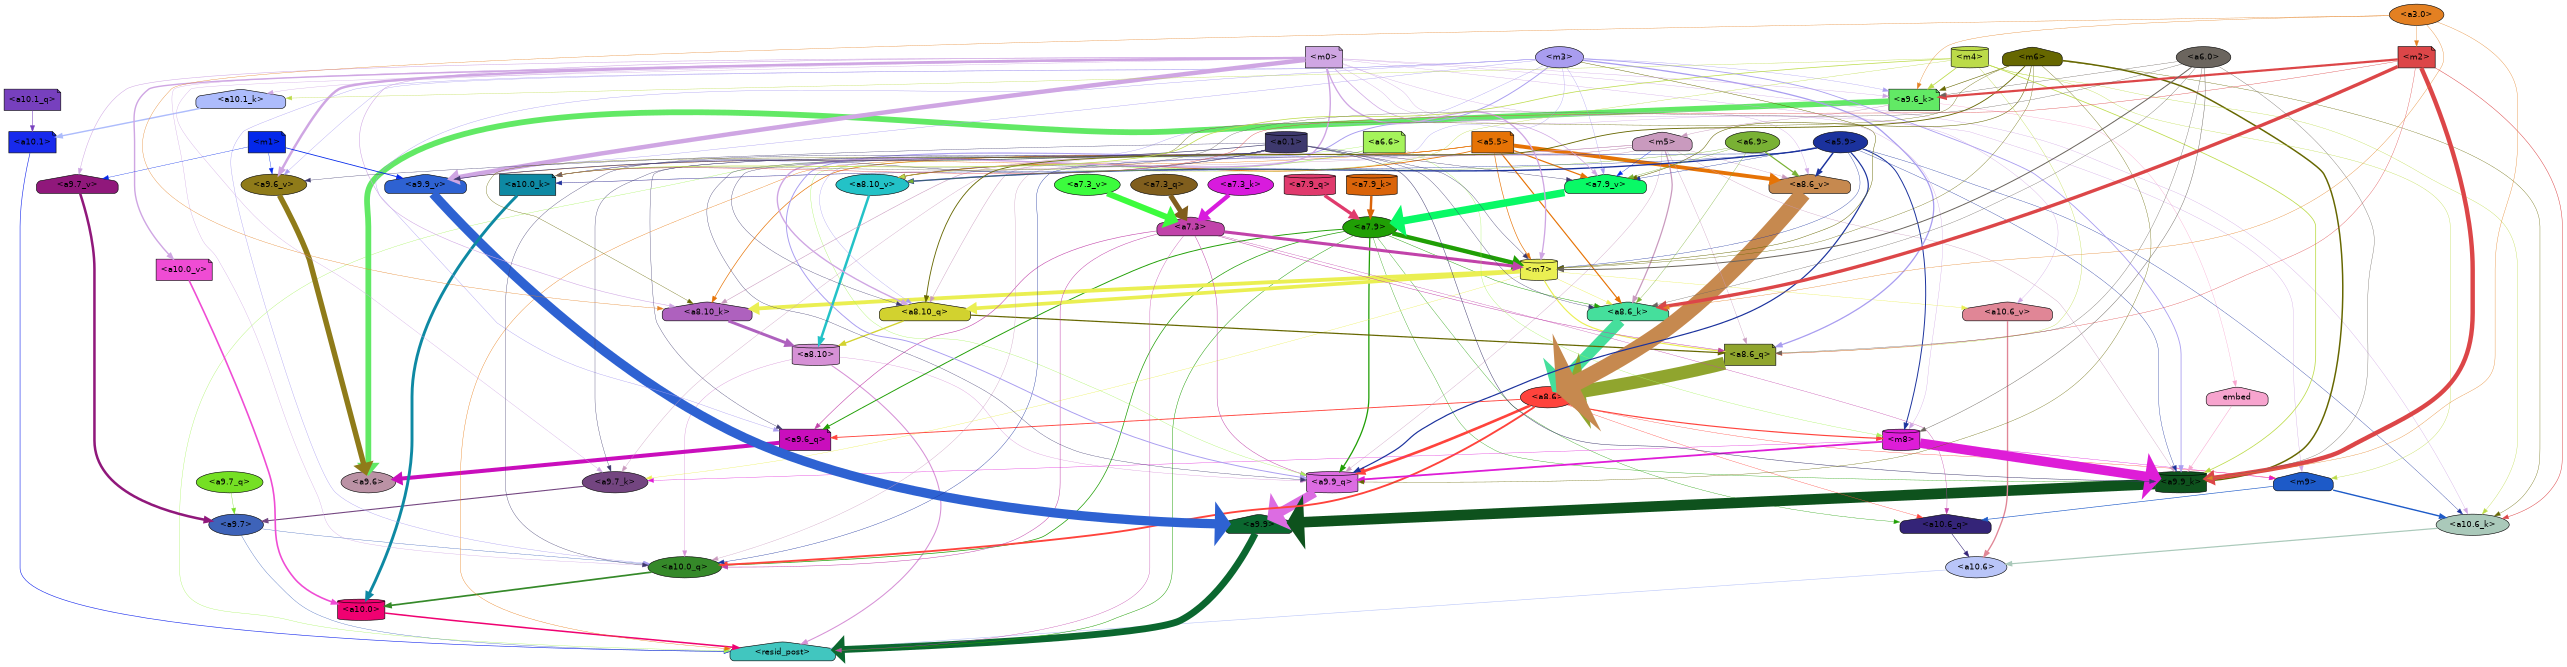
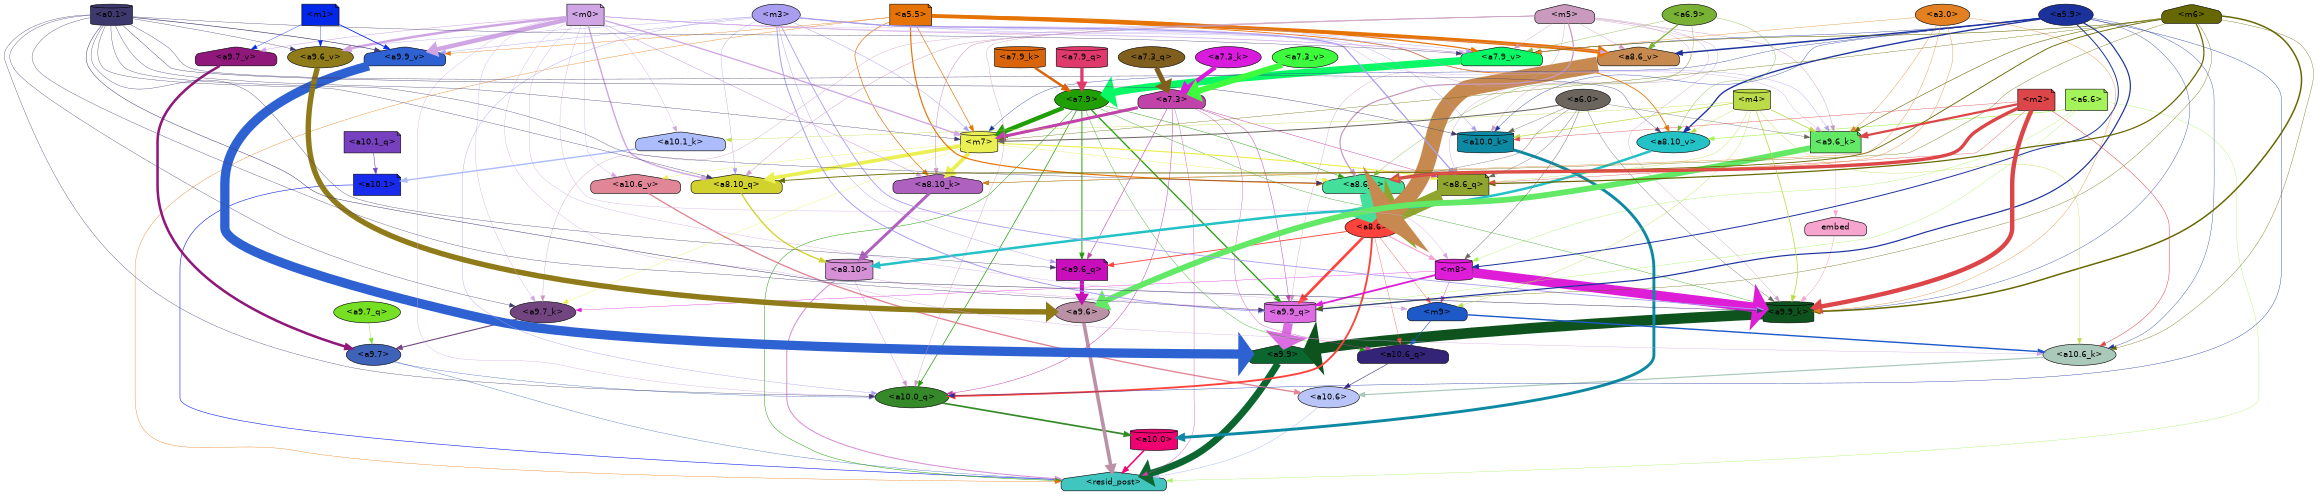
(2417, 33) -> (1729, 34)
(1788, 119) -> (1756, 42)
(1636, 162) -> (1536, 34)
(1873, 173) -> (884, 67)
(528, 185) -> (1486, 142)
(184, 270) -> none
(1344, 334) -> (1923, 163)
none -> (1098, 398)
(1722, 427) -> (1409, 247)
